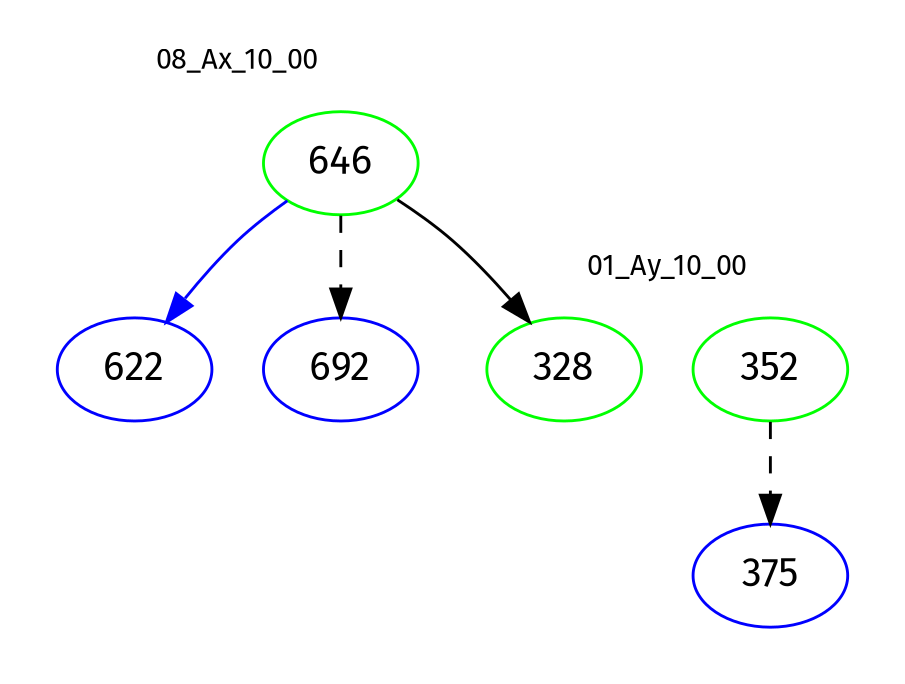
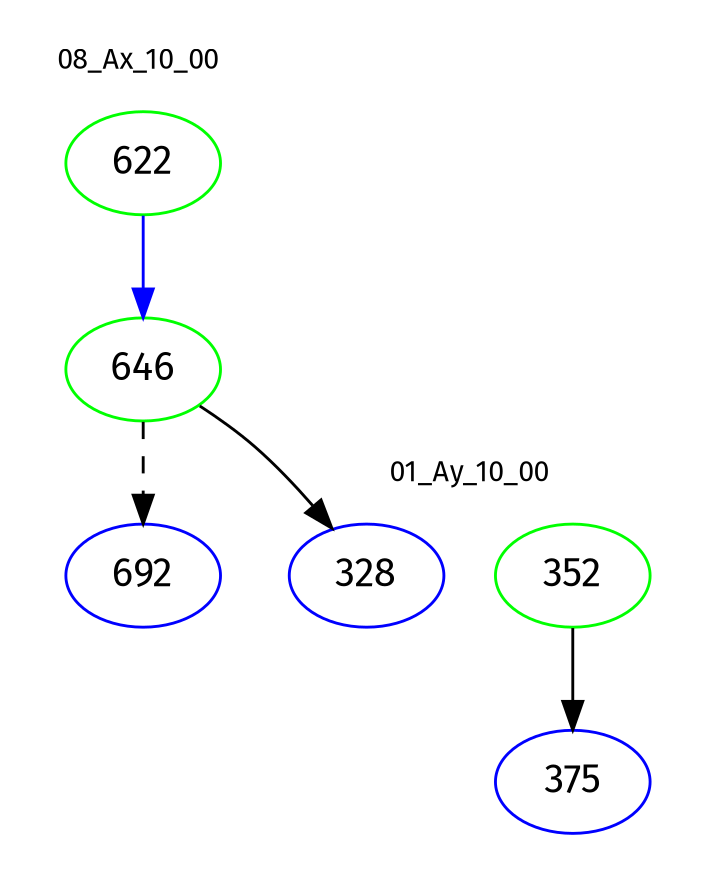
(232, 246) -> (143, 252)
(135, 369) -> (143, 163)
(564, 369) -> (367, 576)
(770, 458) -> (573, 665)
